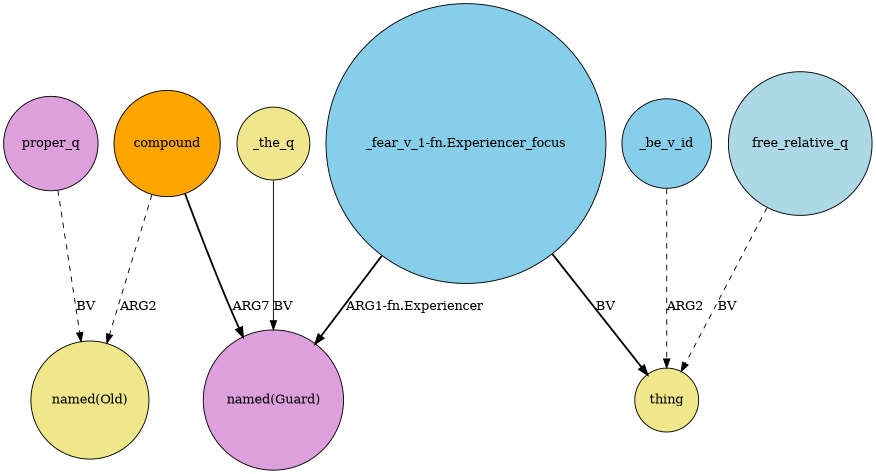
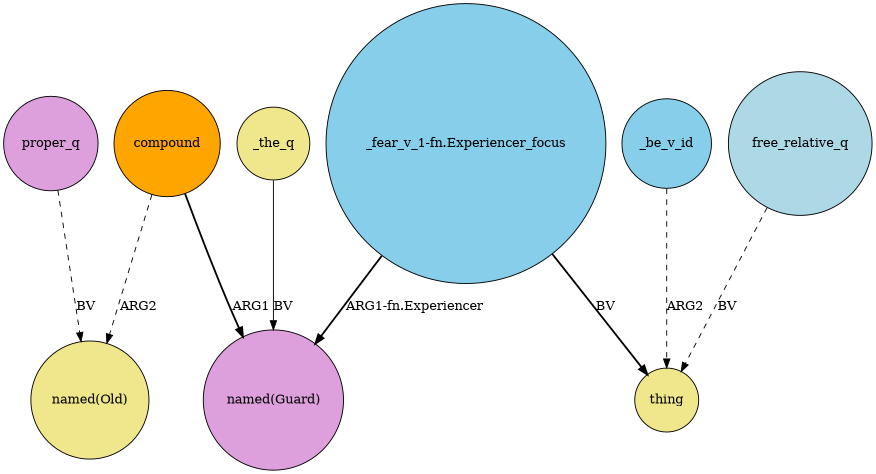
(251, 307) -> (251, 307)
